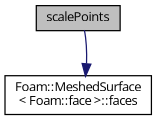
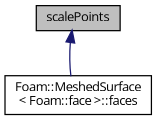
(86, 47) -> (70, 59)
